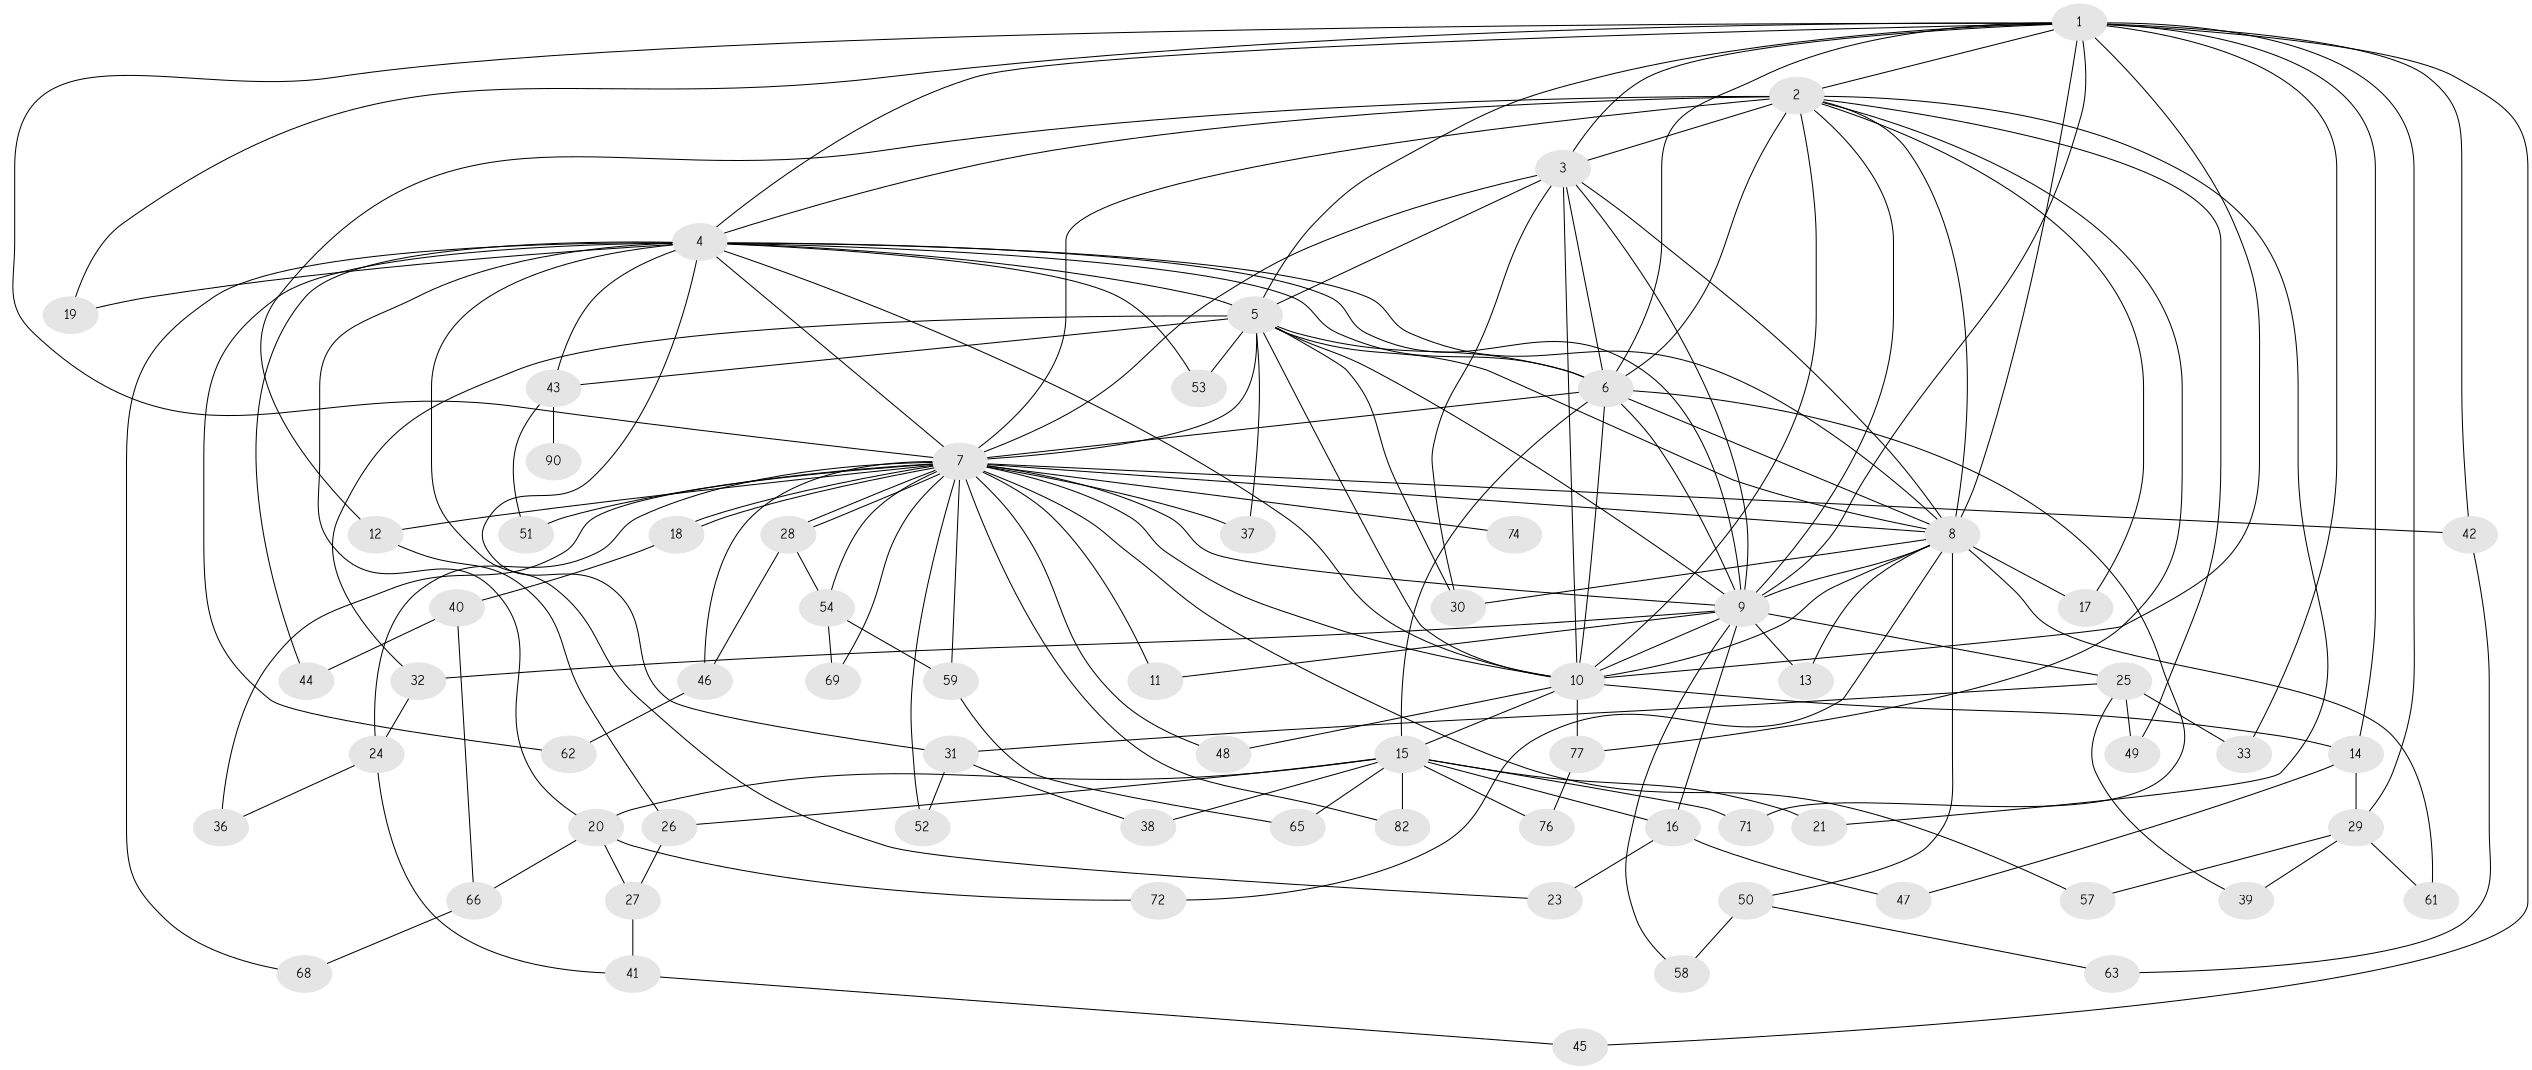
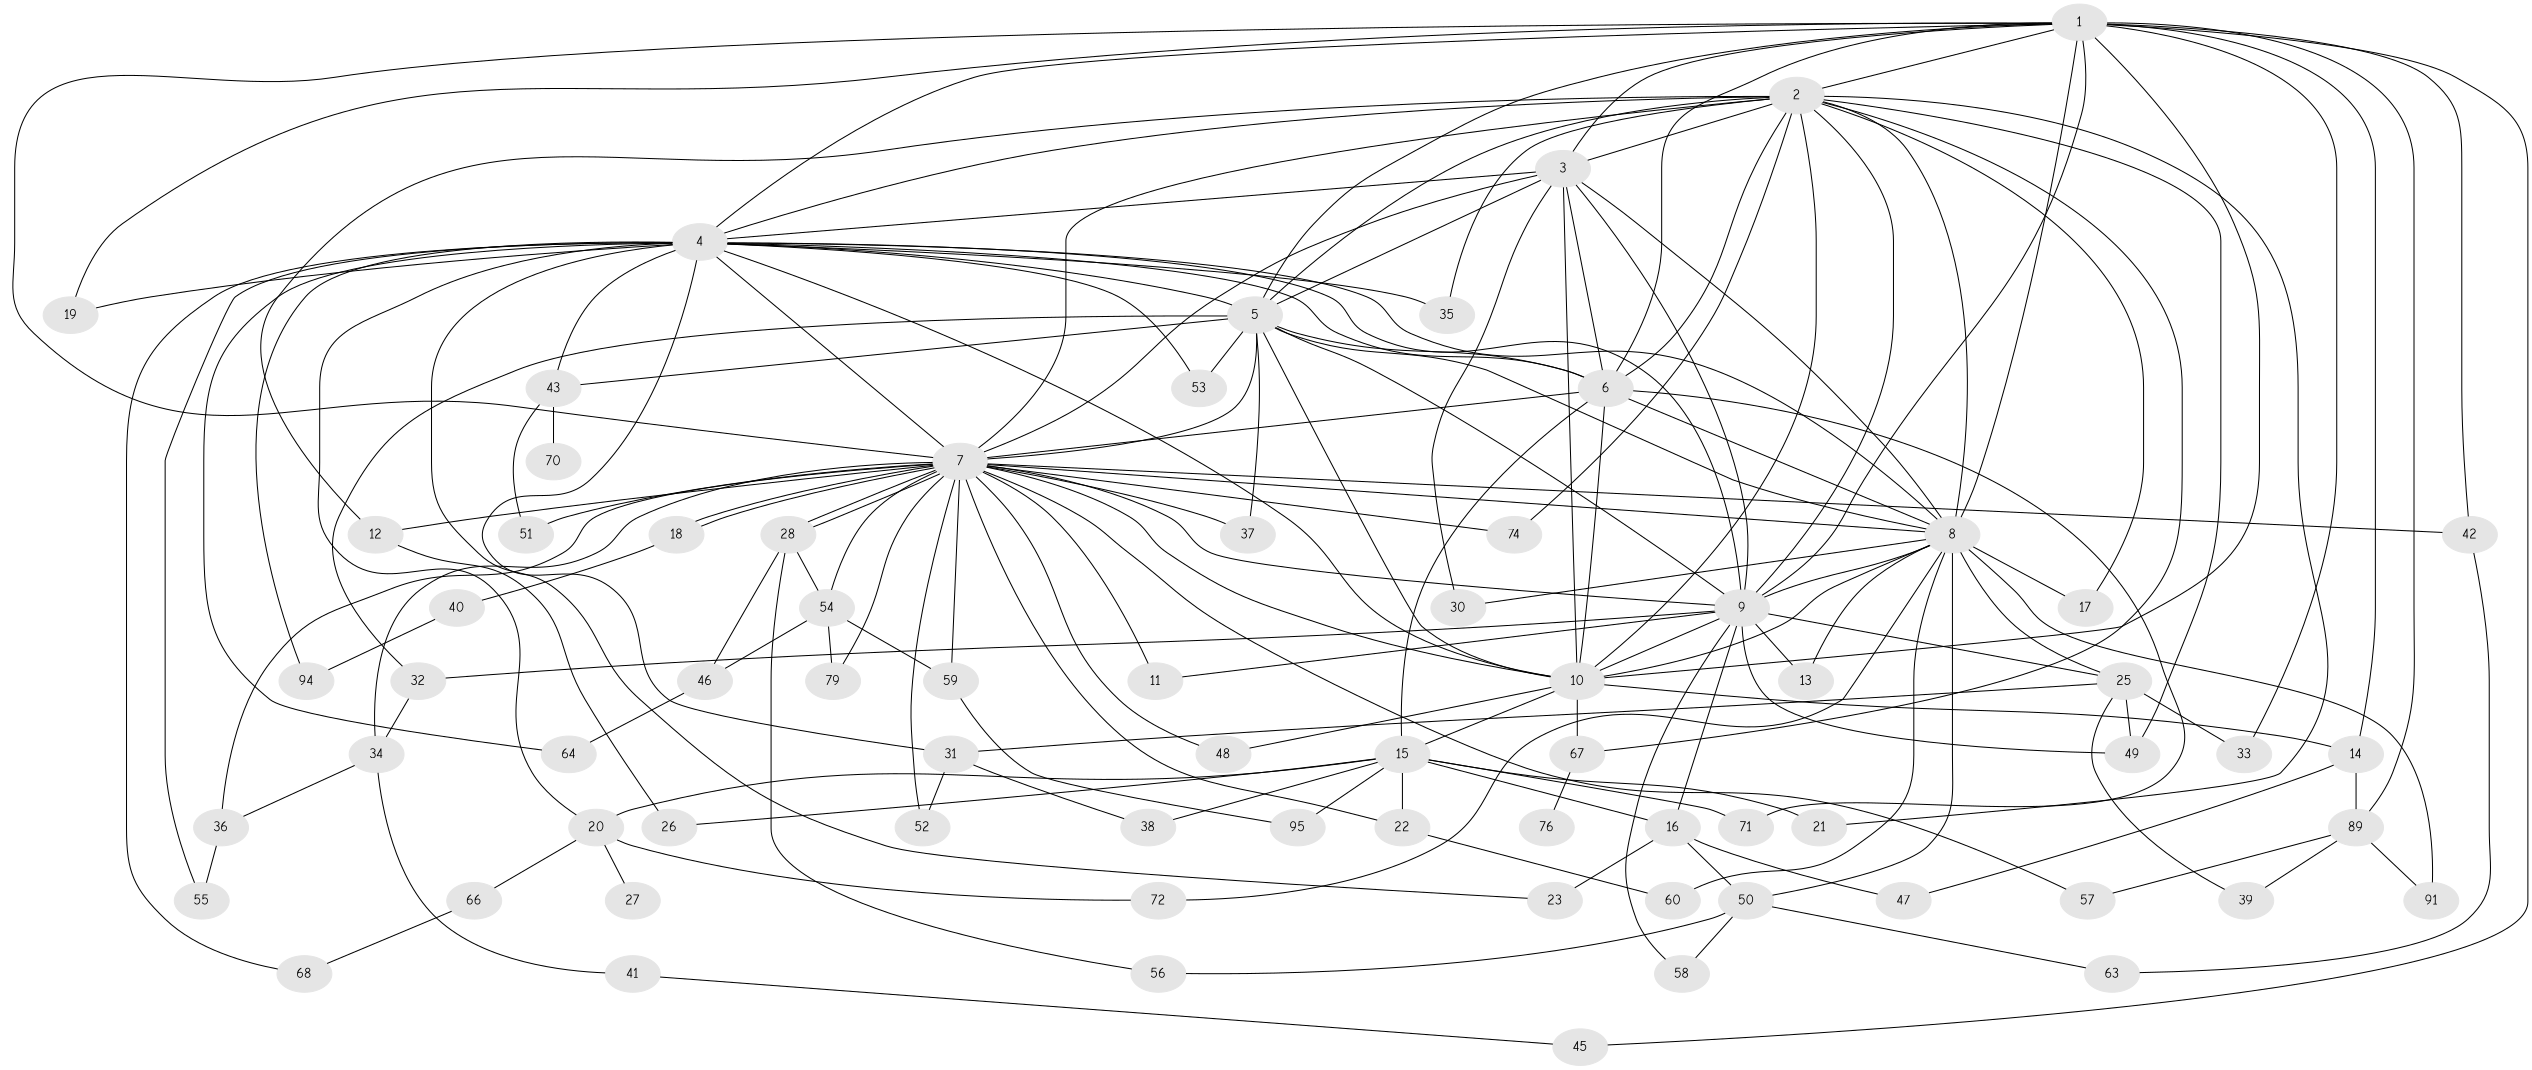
none -> (1152, 204)
none -> (1447, 315)
none -> (1698, 340)
(1381, 442) -> (1499, 147)
(554, 462) -> (554, 462)
(1683, 487) -> (1894, 737)
(752, 516) -> (766, 645)
none -> (2017, 628)
(306, 681) -> (306, 681)
(833, 681) -> (833, 681)
(377, 754) -> (377, 754)
(466, 754) -> none
(569, 754) -> (569, 754)
(1577, 754) -> (1577, 754)
(1475, 791) -> none
(1298, 828) -> (1298, 828)
(1402, 828) -> (1402, 828)
(2356, 828) -> (2356, 828)
(651, 864) -> none
none -> (1709, 864)
none -> (202, 901)
none -> (1673, 901)
(2431, 901) -> (2431, 901)
(633, 937) -> none
none -> (1158, 974)
